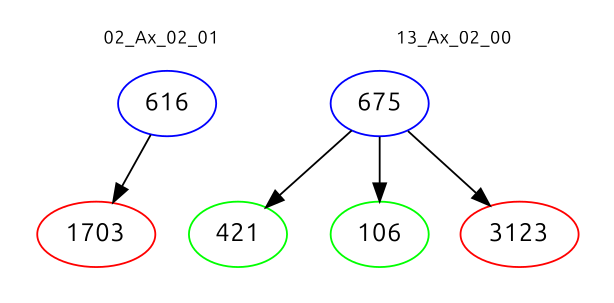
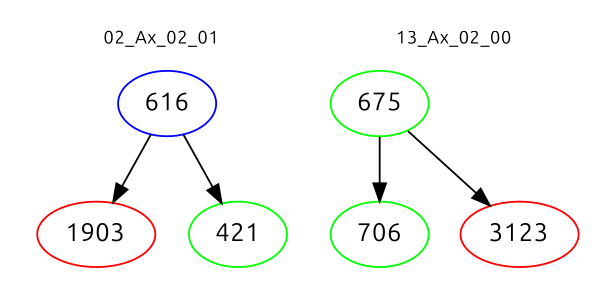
(380, 104) -> (380, 104)
(328, 152) -> (198, 161)
(96, 234) -> (96, 234)
(380, 234) -> (380, 234)
